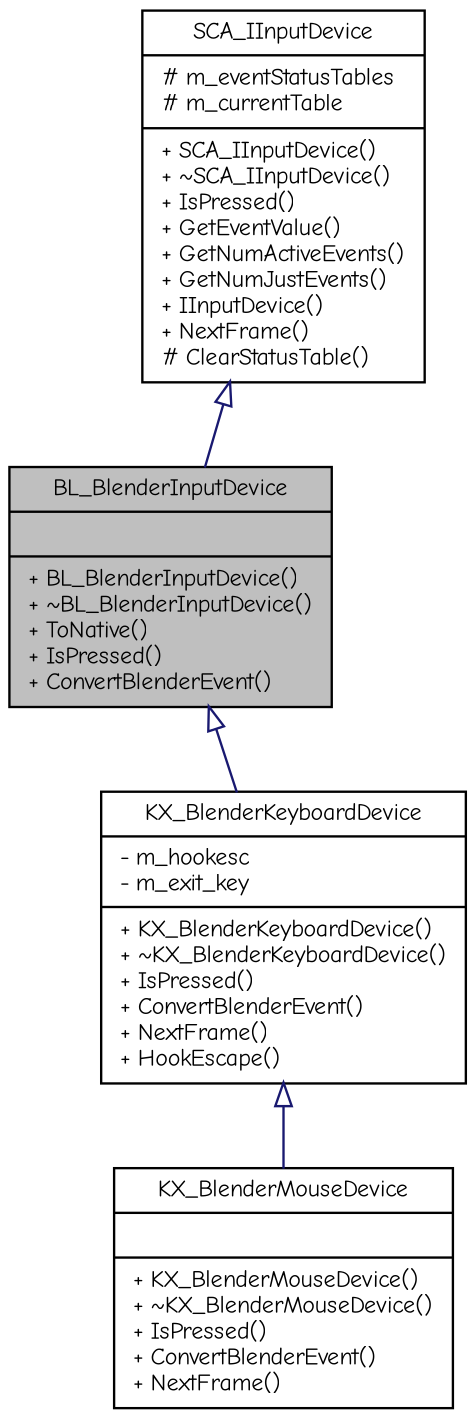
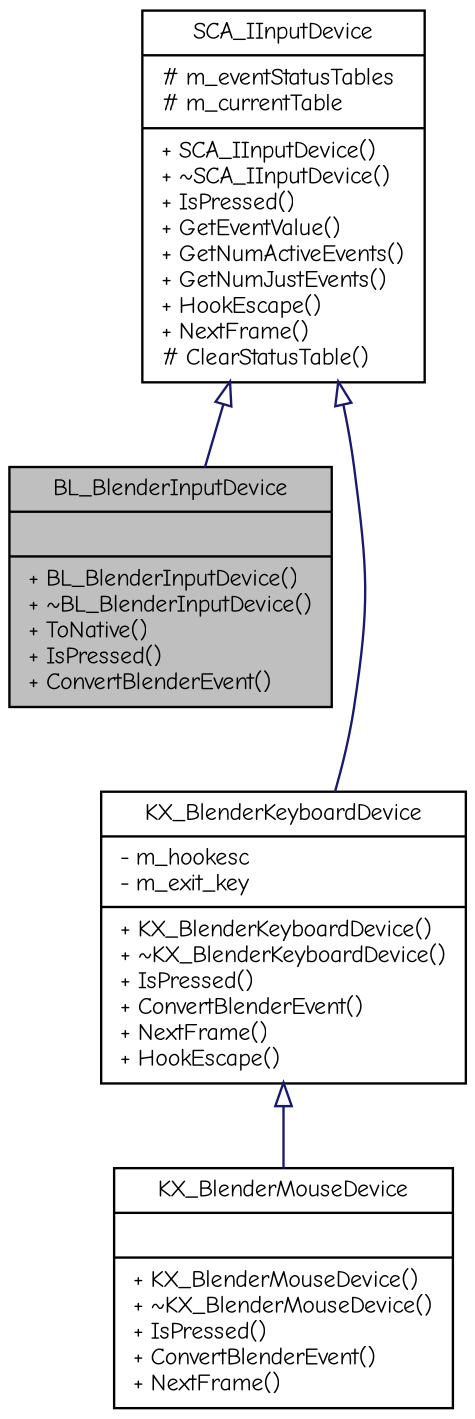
(244, 306) -> (242, 306)
(227, 761) -> (365, 599)
